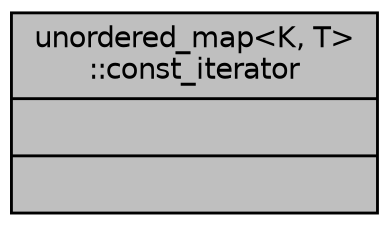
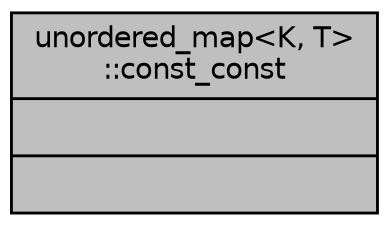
(194, 70) -> (194, 70)
